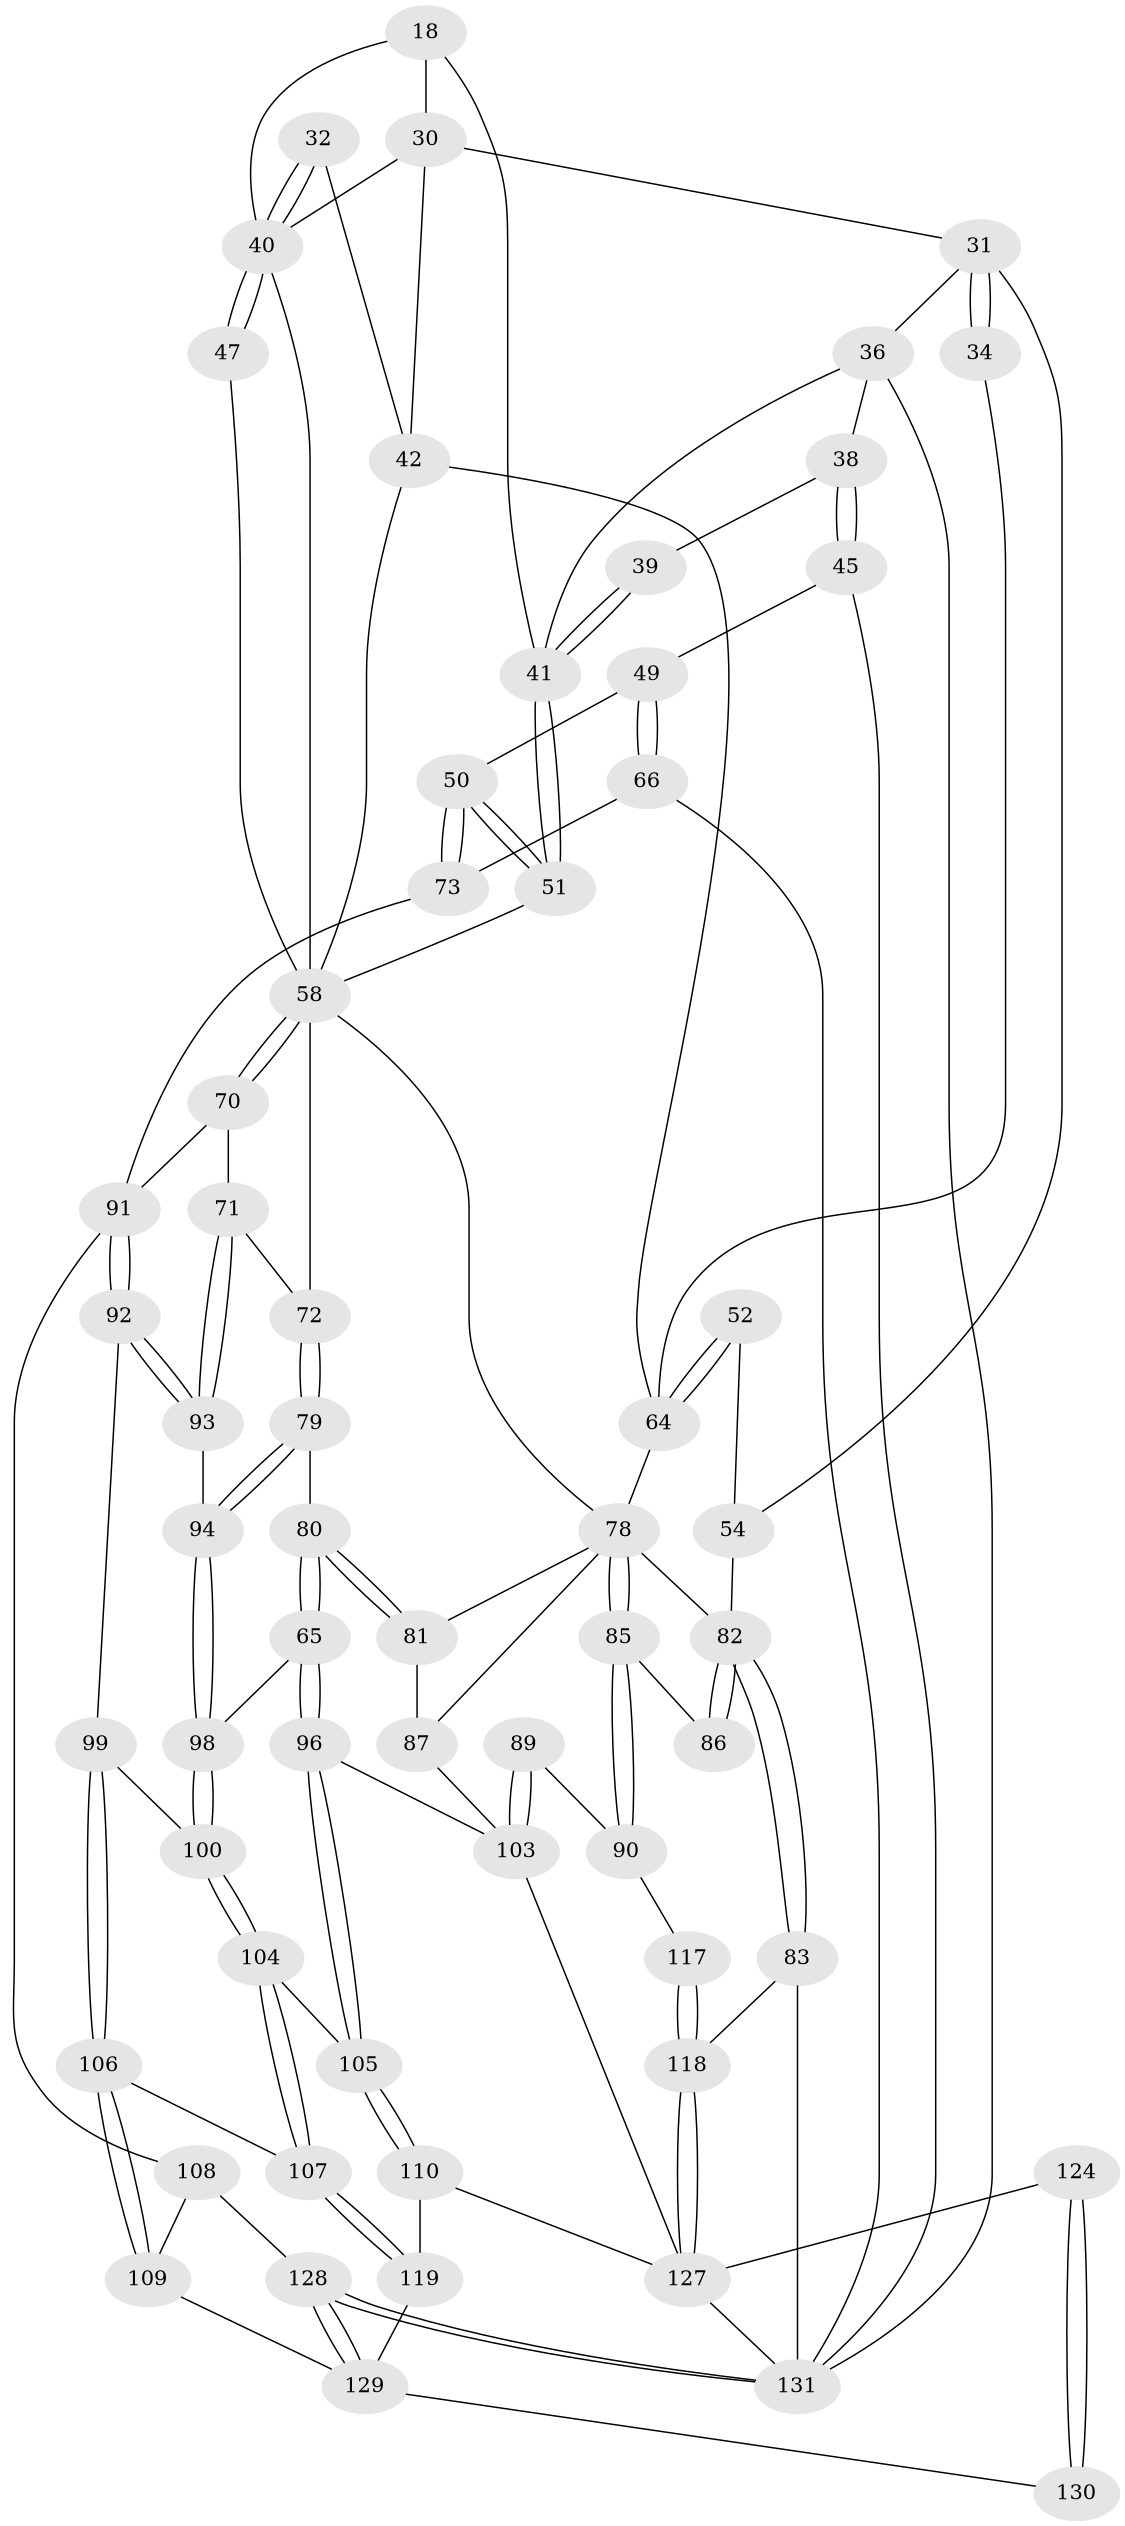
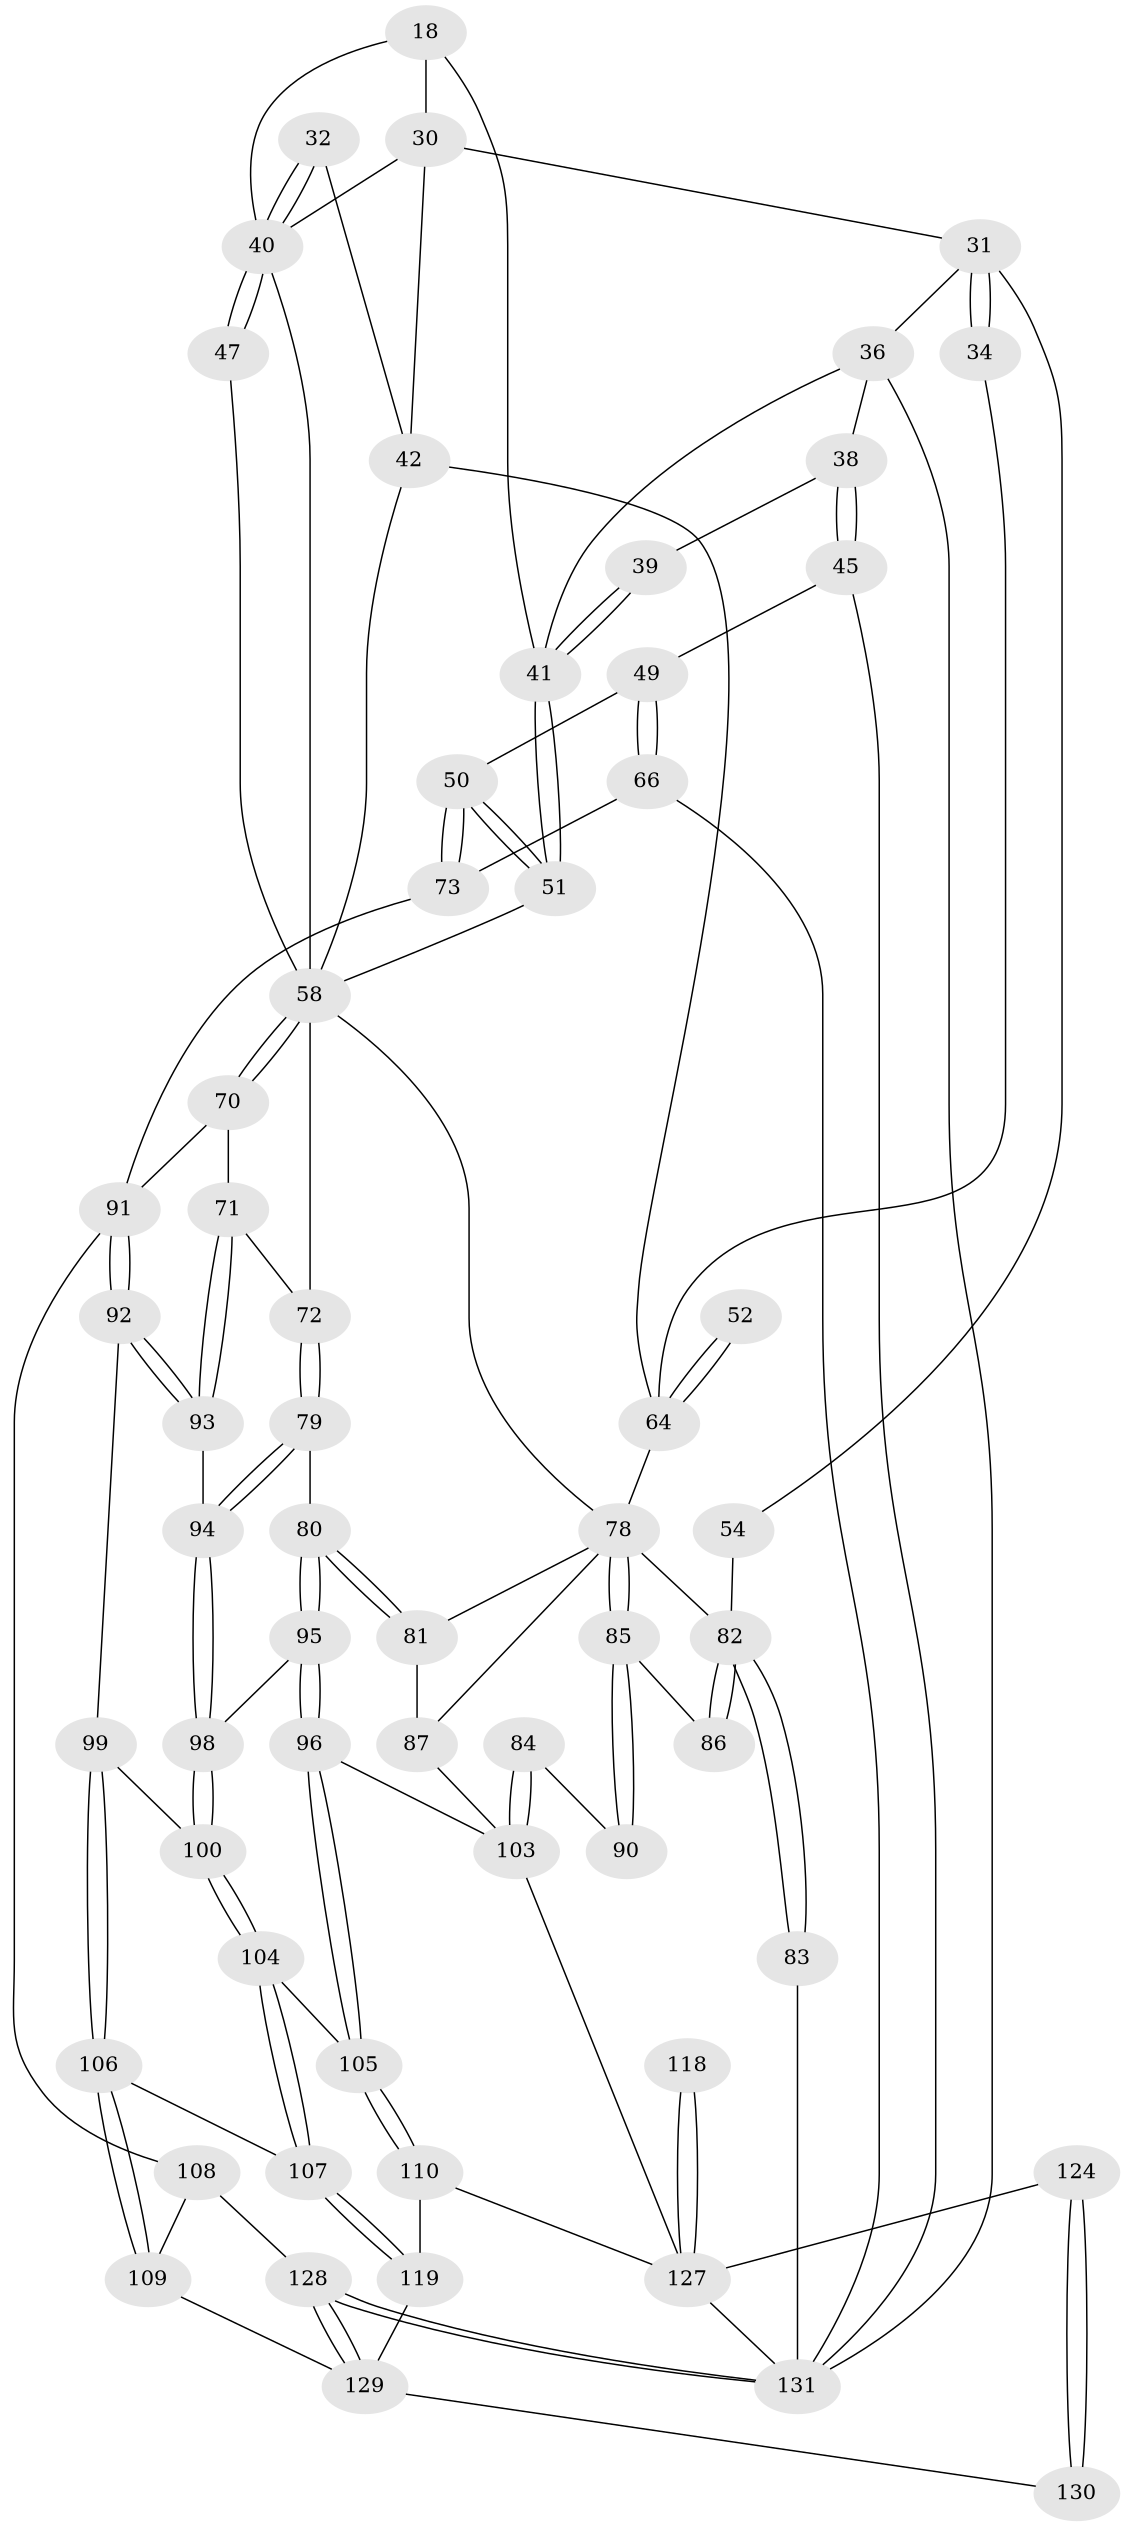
(737, 1424) -> none
(310, 1638) -> (310, 1638)
(524, 1745) -> (524, 1745)
(688, 1959) -> none
(743, 2012) -> none
